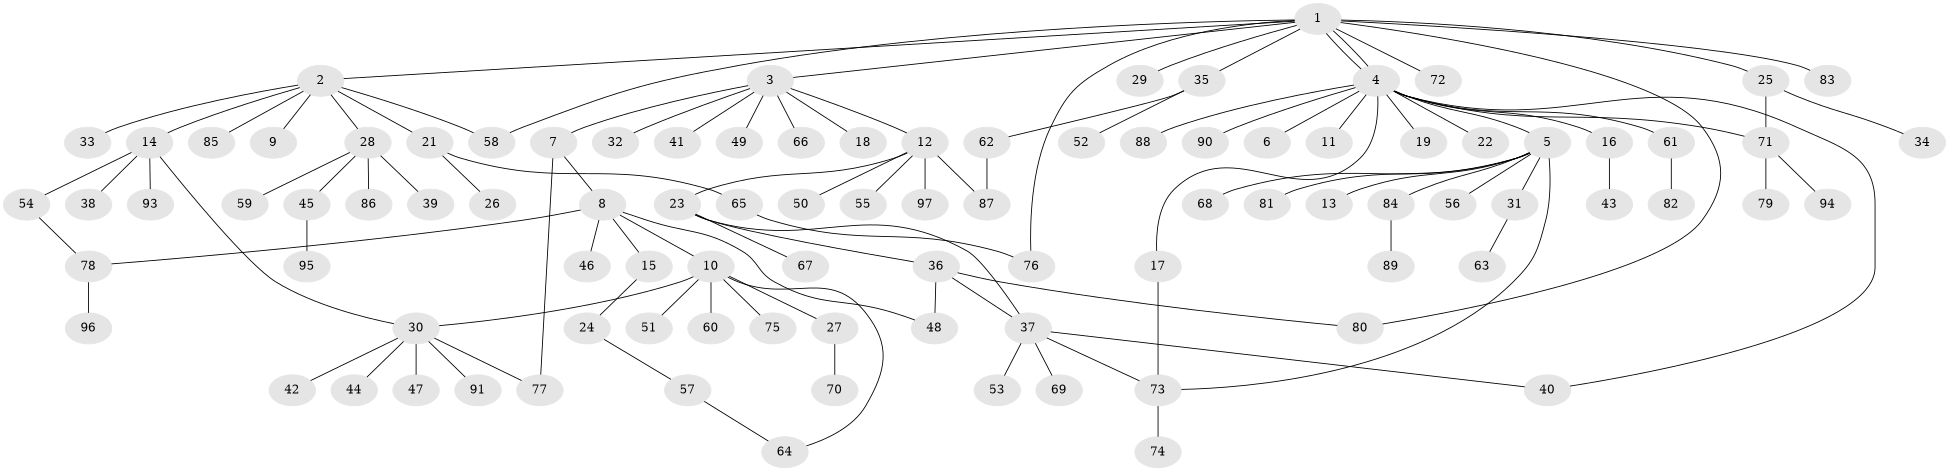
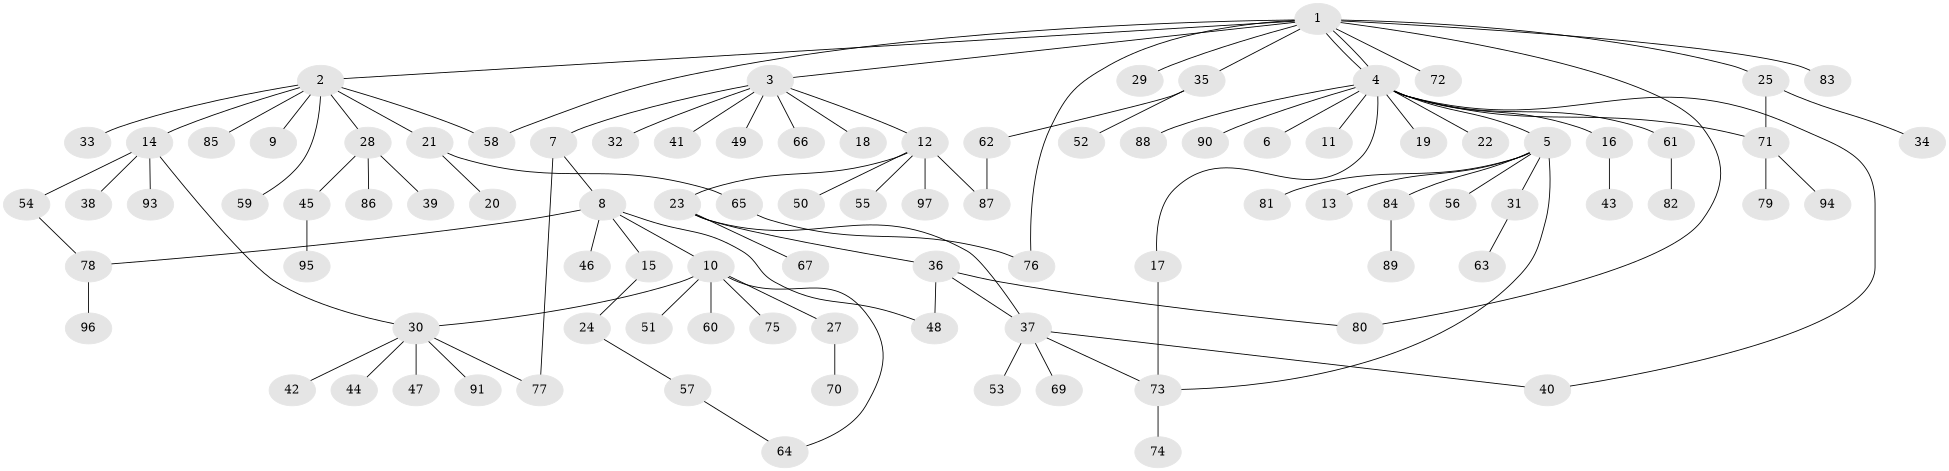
(307, 174) -> (306, 154)
(493, 205) -> (493, 205)
(1205, 205) -> none
